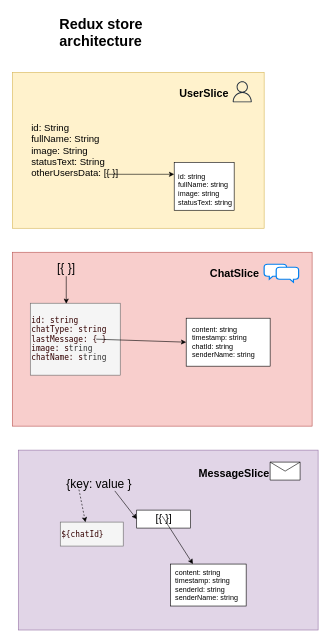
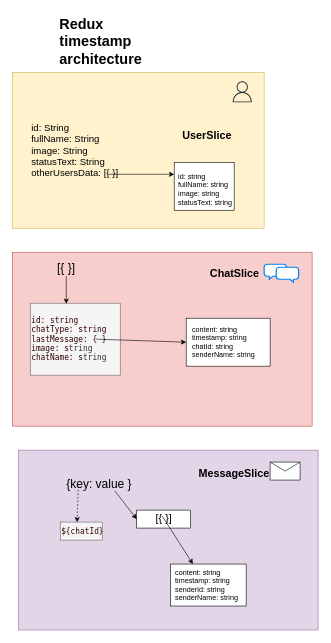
(105, 11) -> (112, 11)
(204, 93) -> (207, 135)
(92, 534) -> (81, 531)
